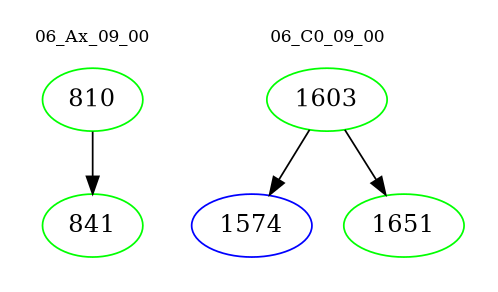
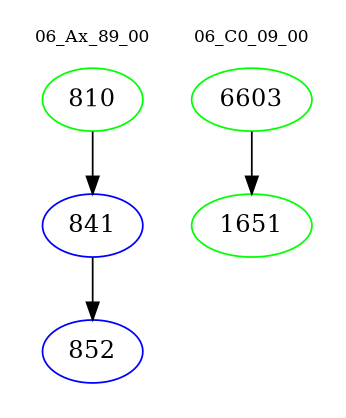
(93, 38) -> (93, 38)
(327, 100) -> (252, 100)
(93, 226) -> (93, 226)
(252, 226) -> none
none -> (93, 351)
